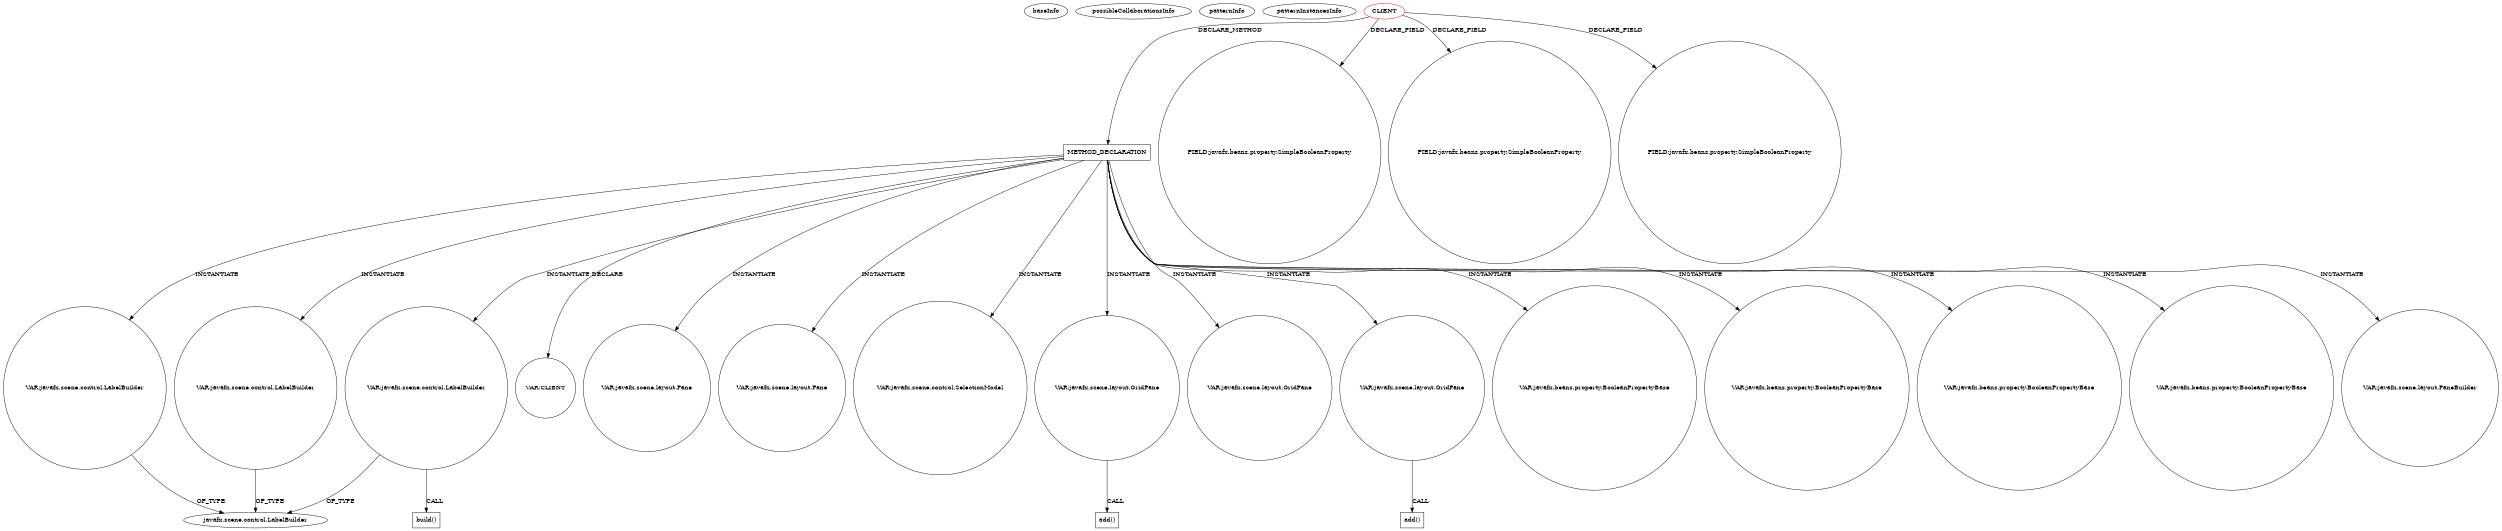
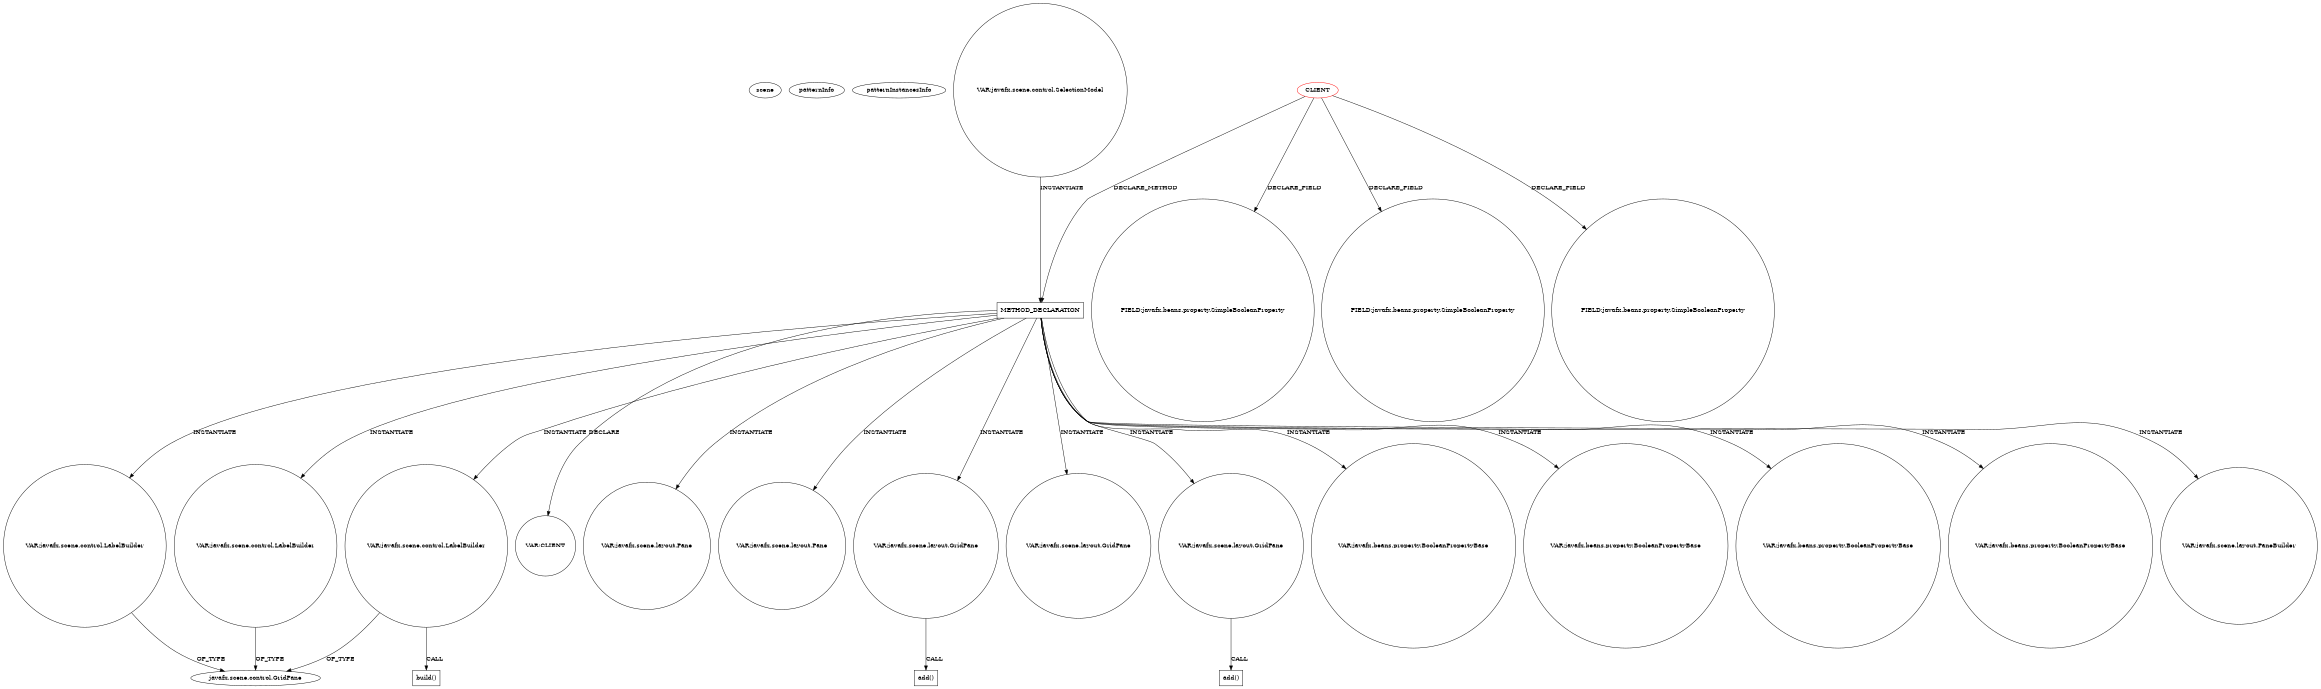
(1046, 11) -> (765, 90)
(1134, 11) -> none
(1047, 237) -> (1040, 237)
(256, 520) -> (256, 678)
